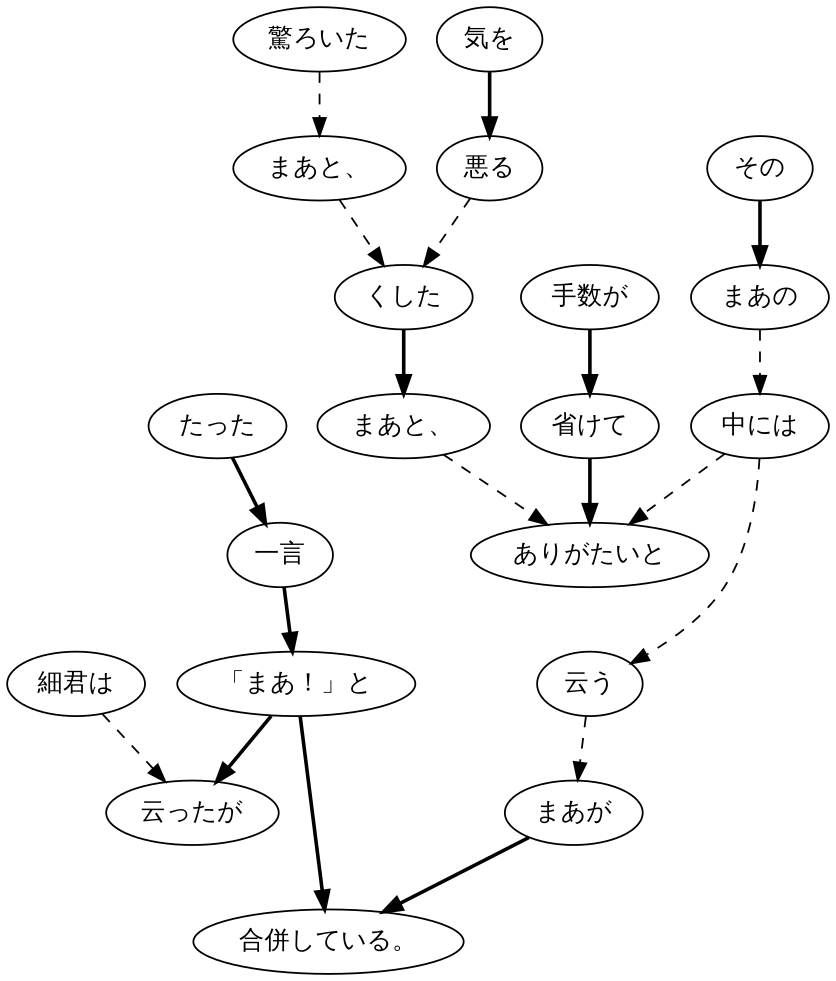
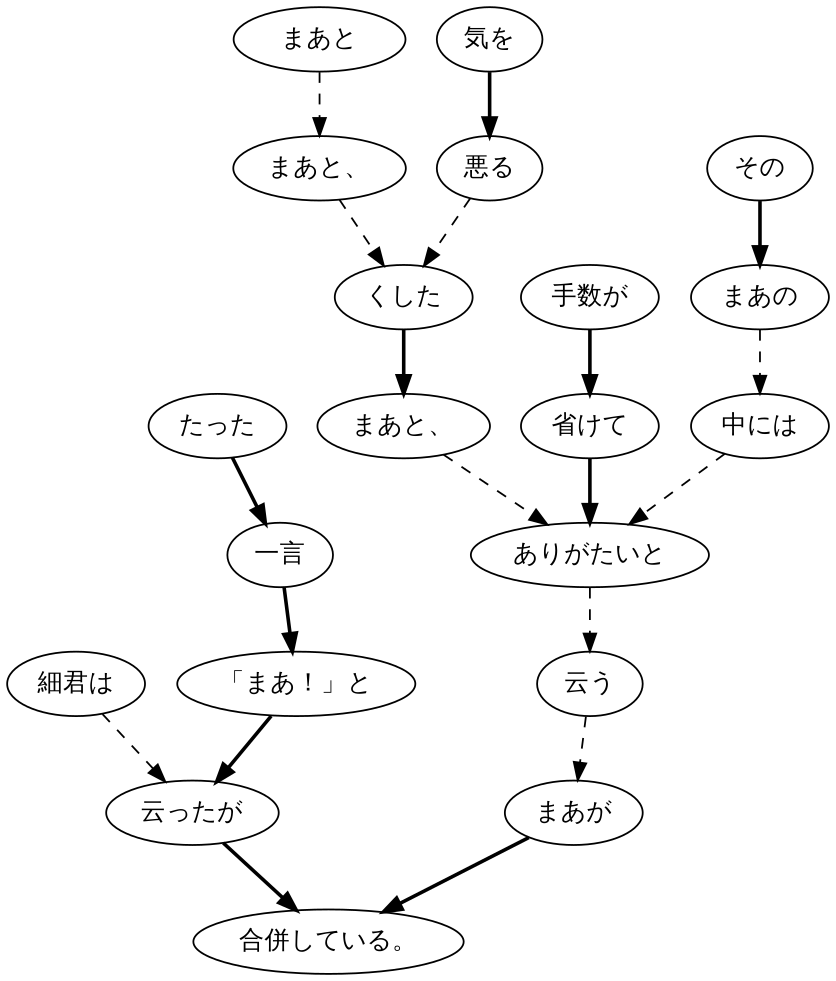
(320, 39) -> (320, 39)
(732, 573) -> (590, 611)
(311, 804) -> (253, 870)
